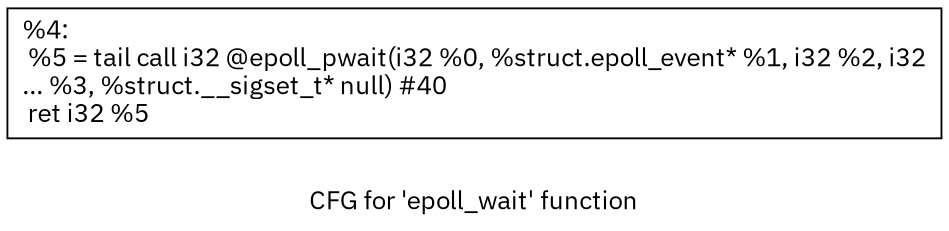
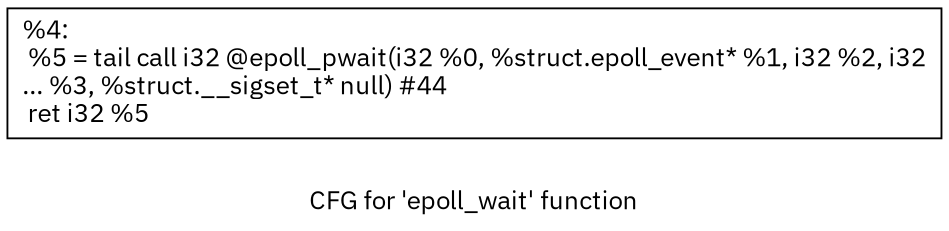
(235, 86) -> (235, 86)
